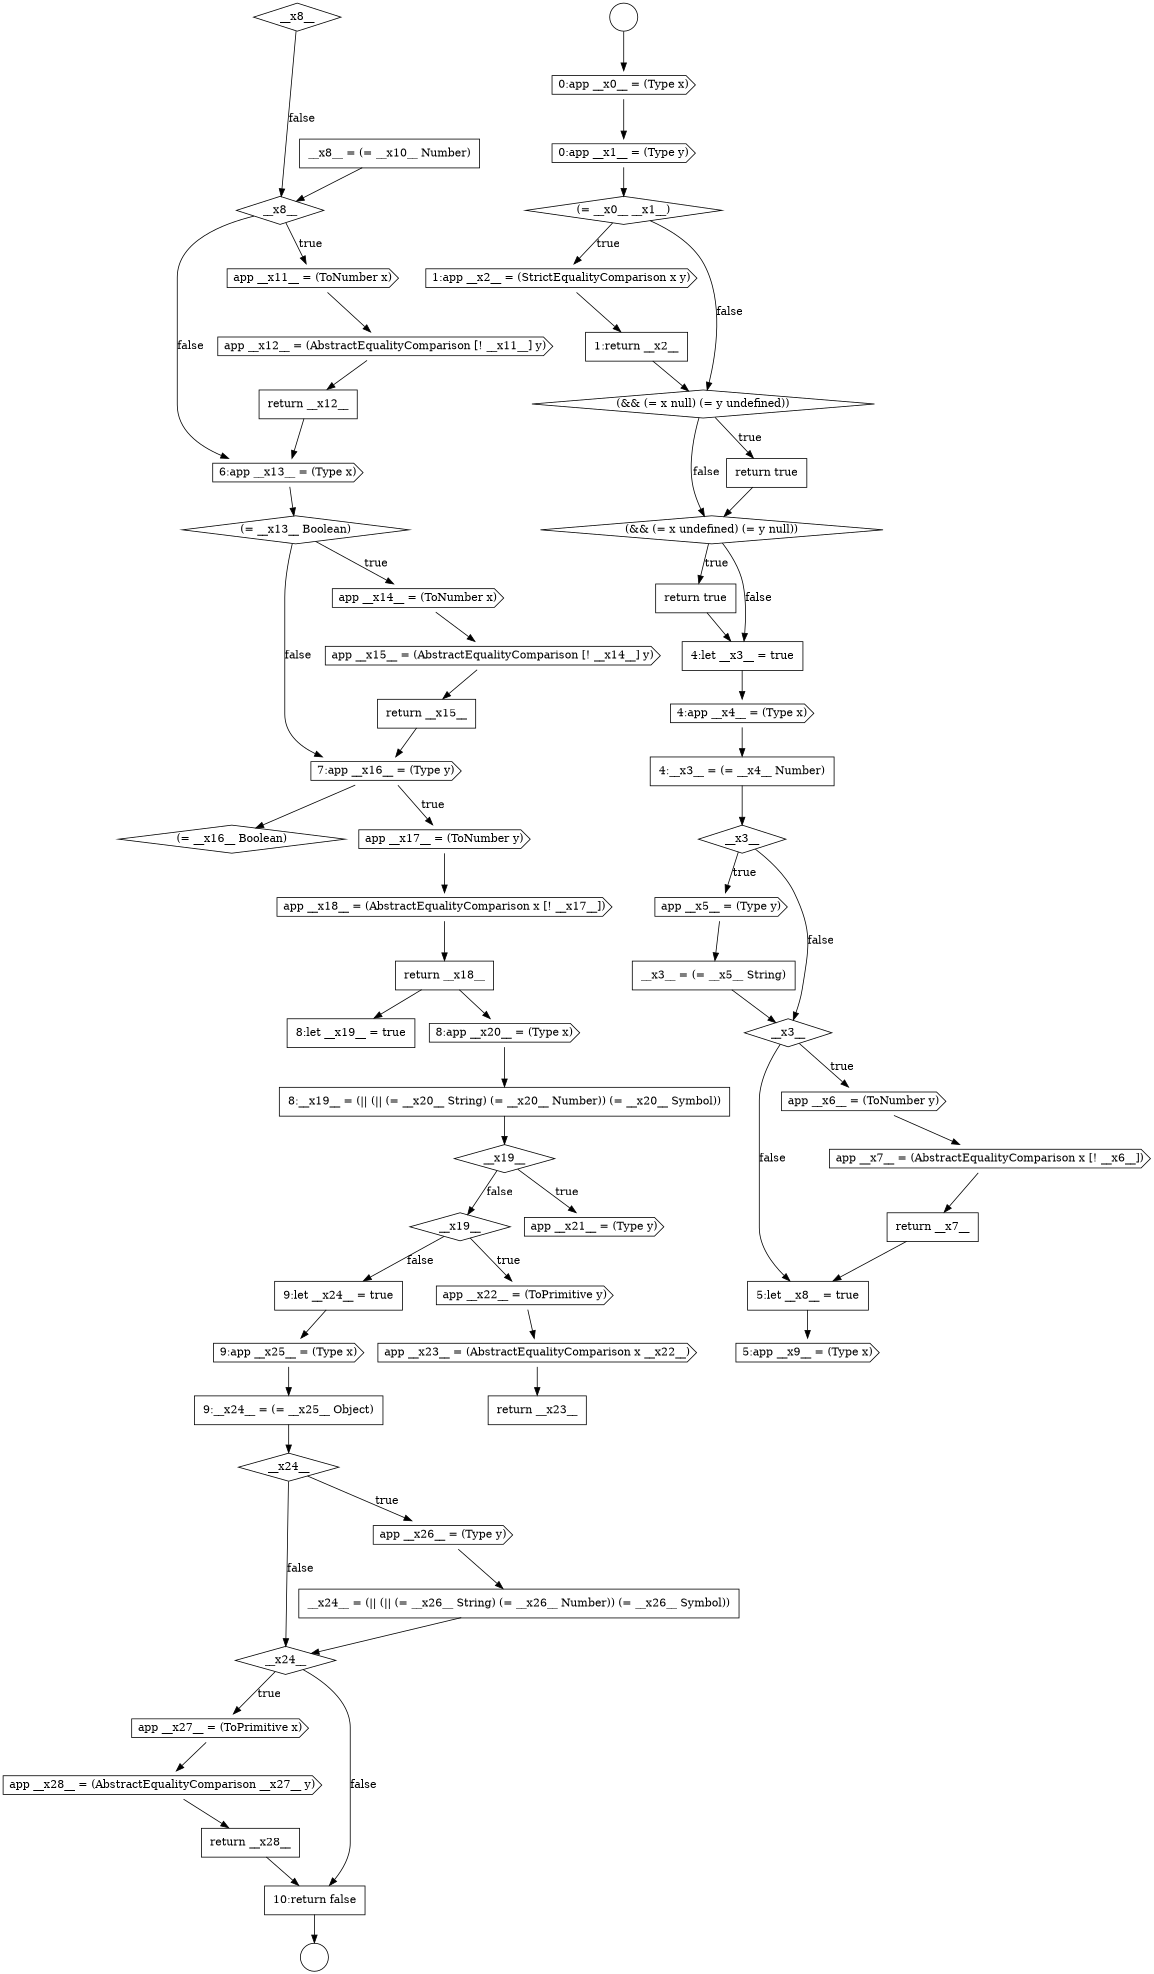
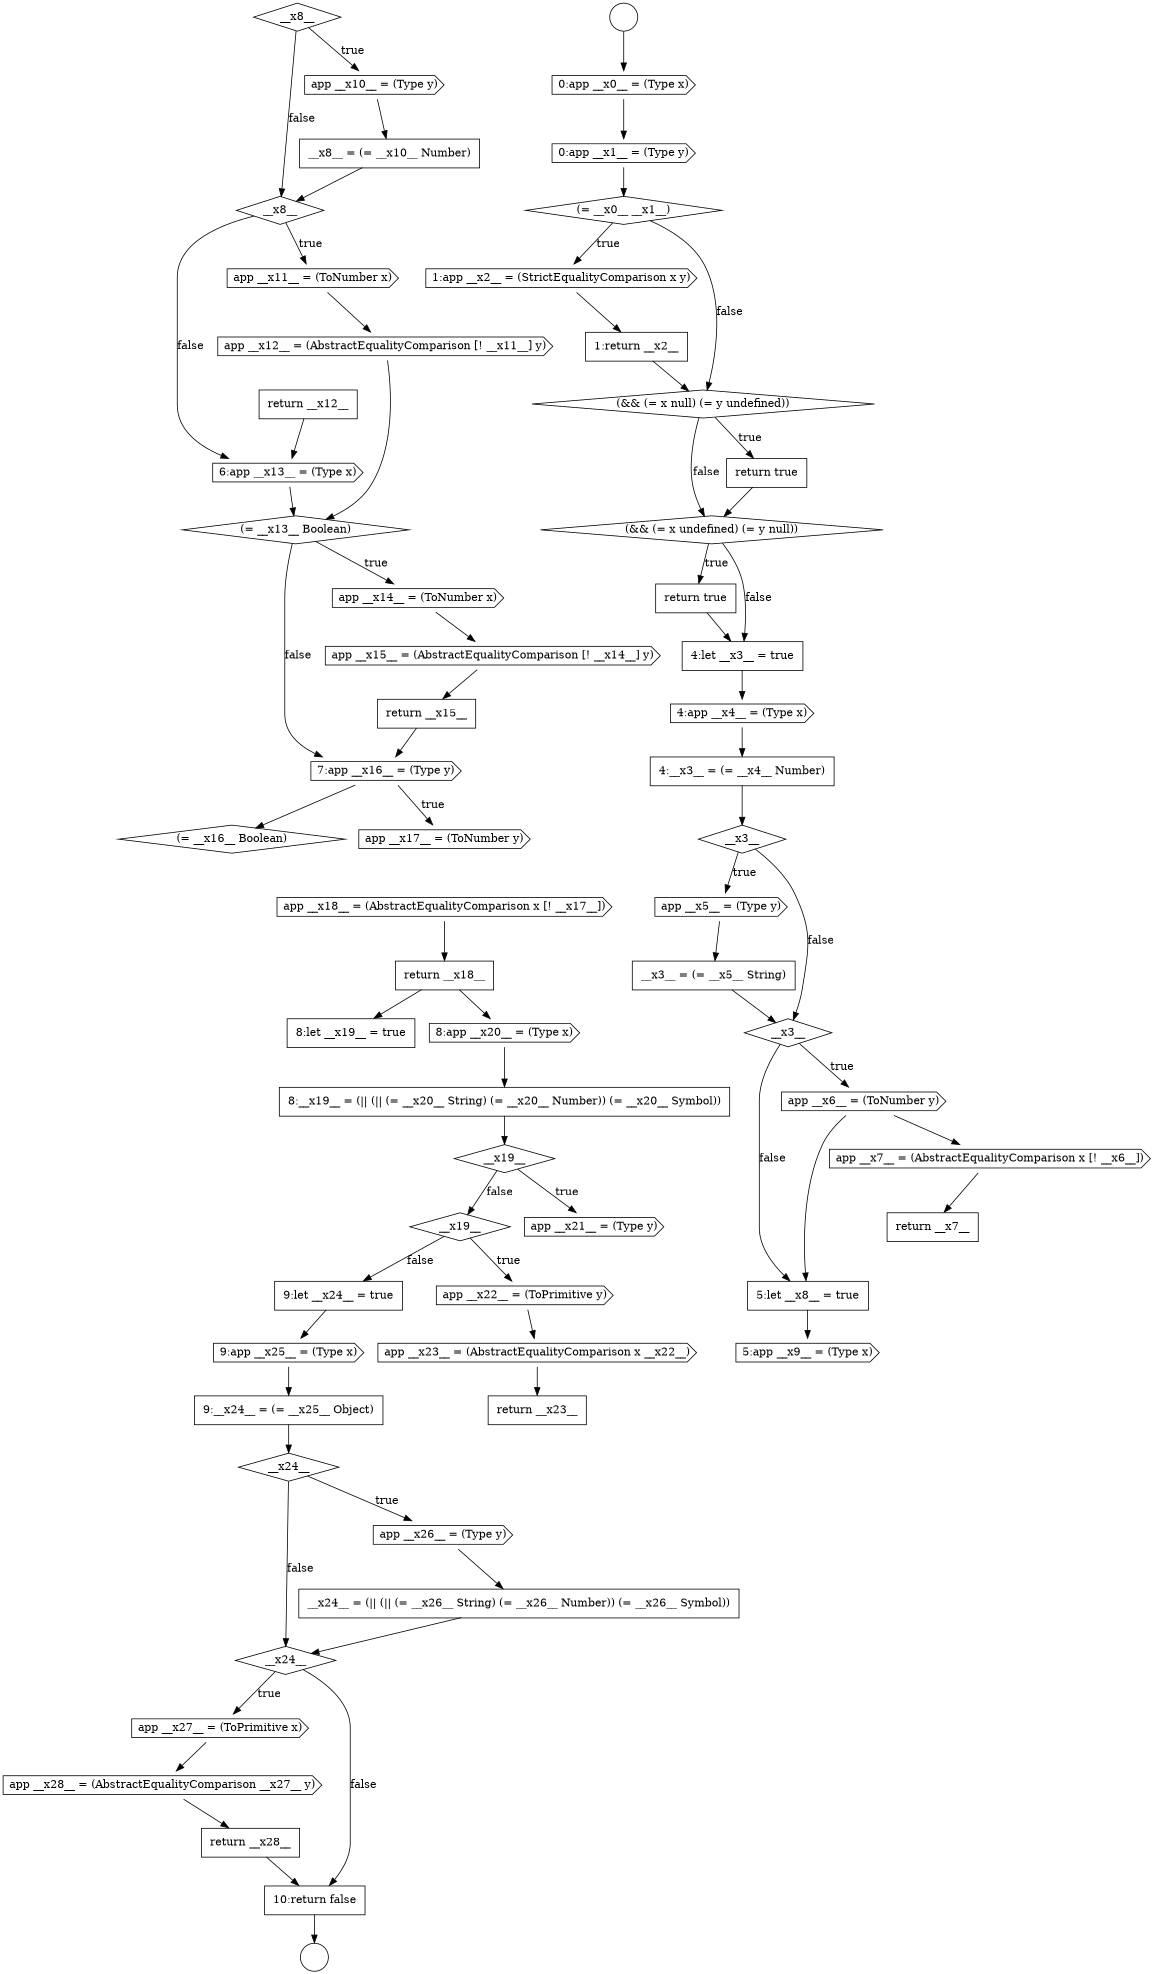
none -> (374, 85)
(350, 373) -> (385, 449)
(445, 869) -> none
(873, 1259) -> (809, 1189)
